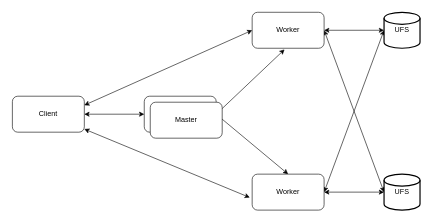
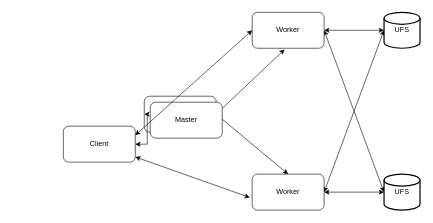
(48, 114) -> (99, 144)
